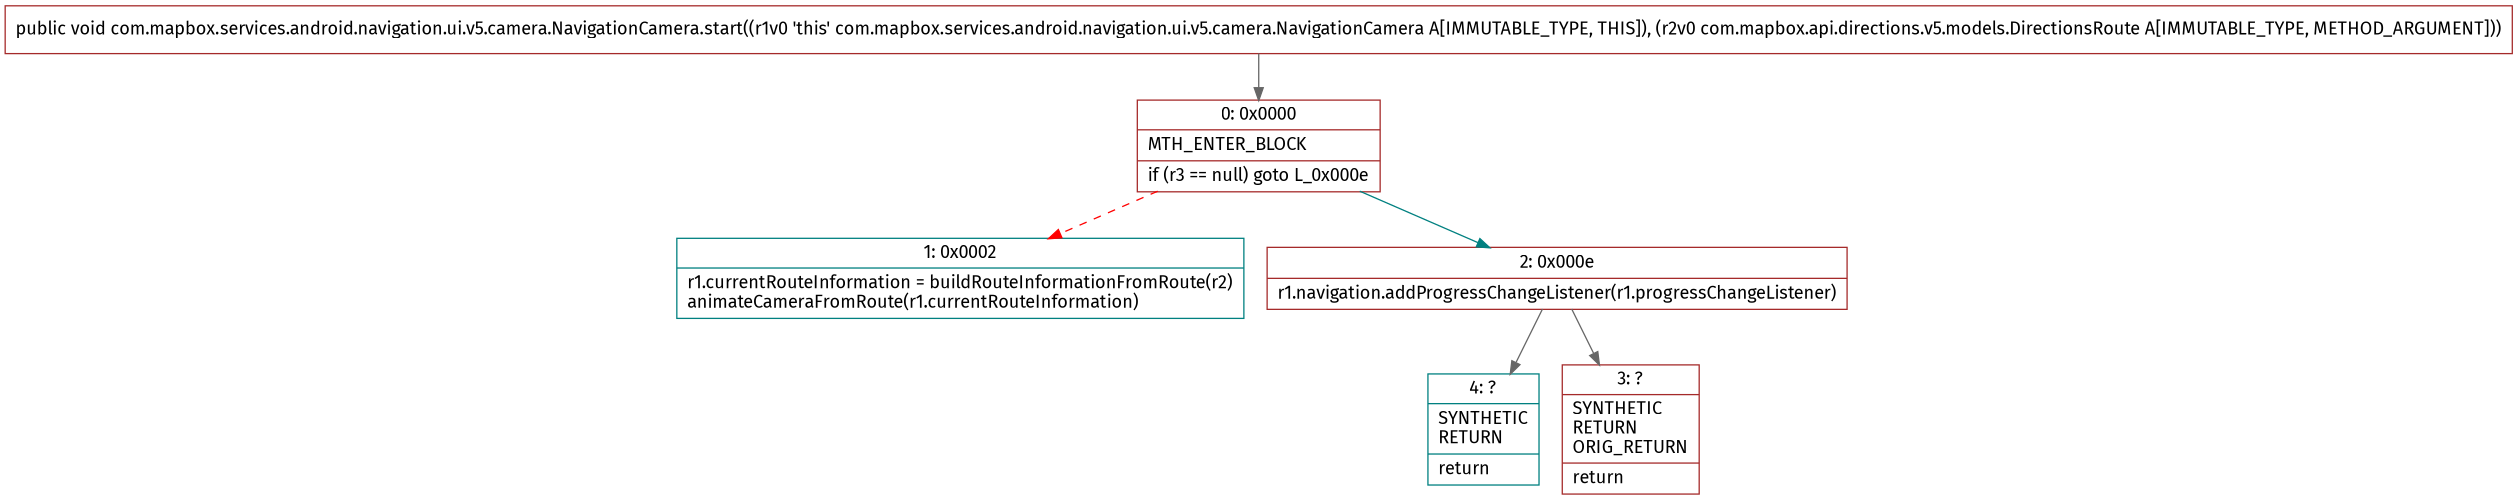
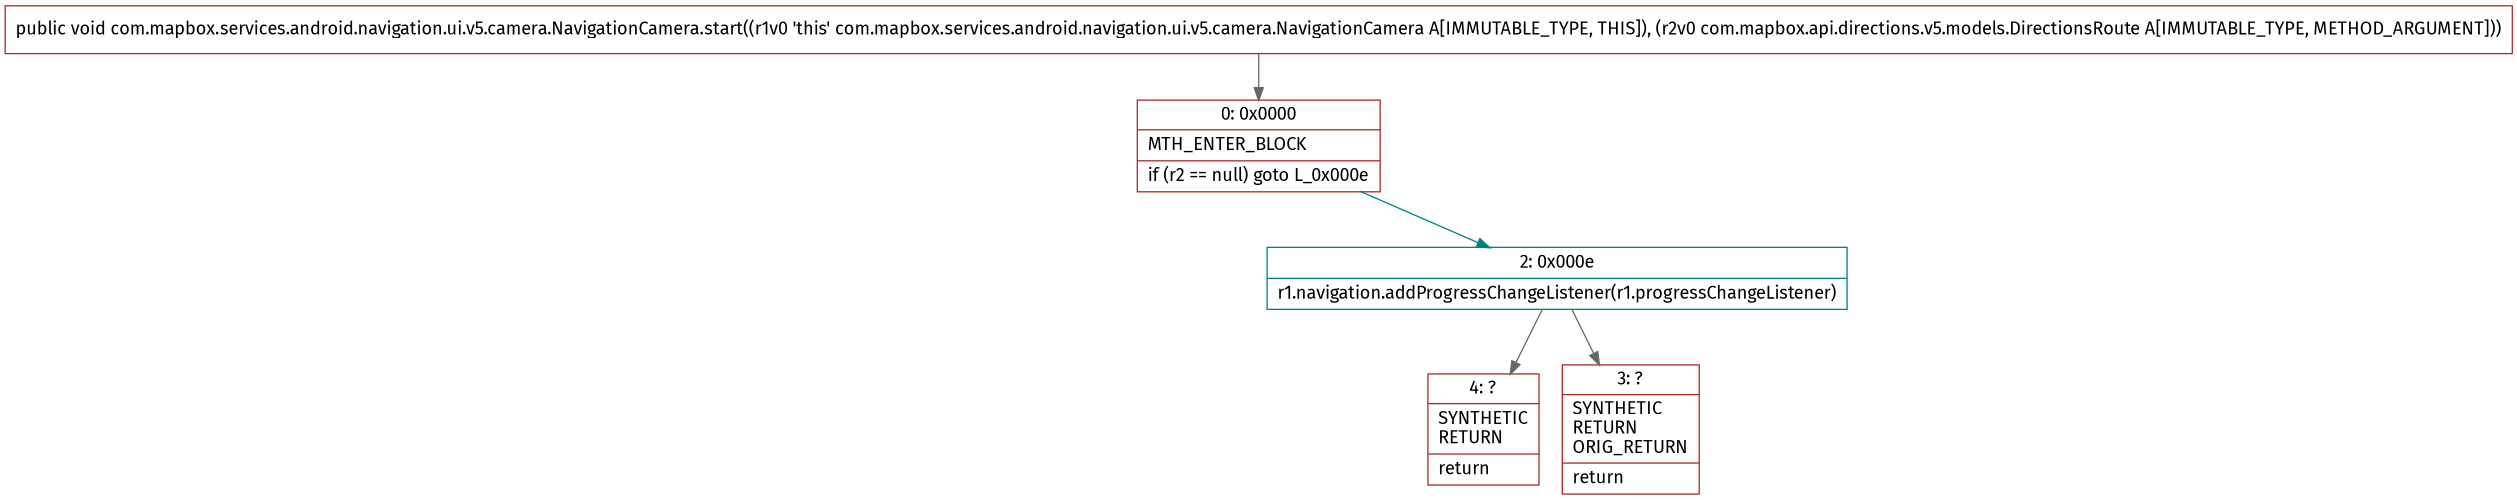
(1259, 176) -> (1259, 176)
(960, 278) -> none
(1557, 278) -> (1557, 278)
(1483, 429) -> (1483, 429)
